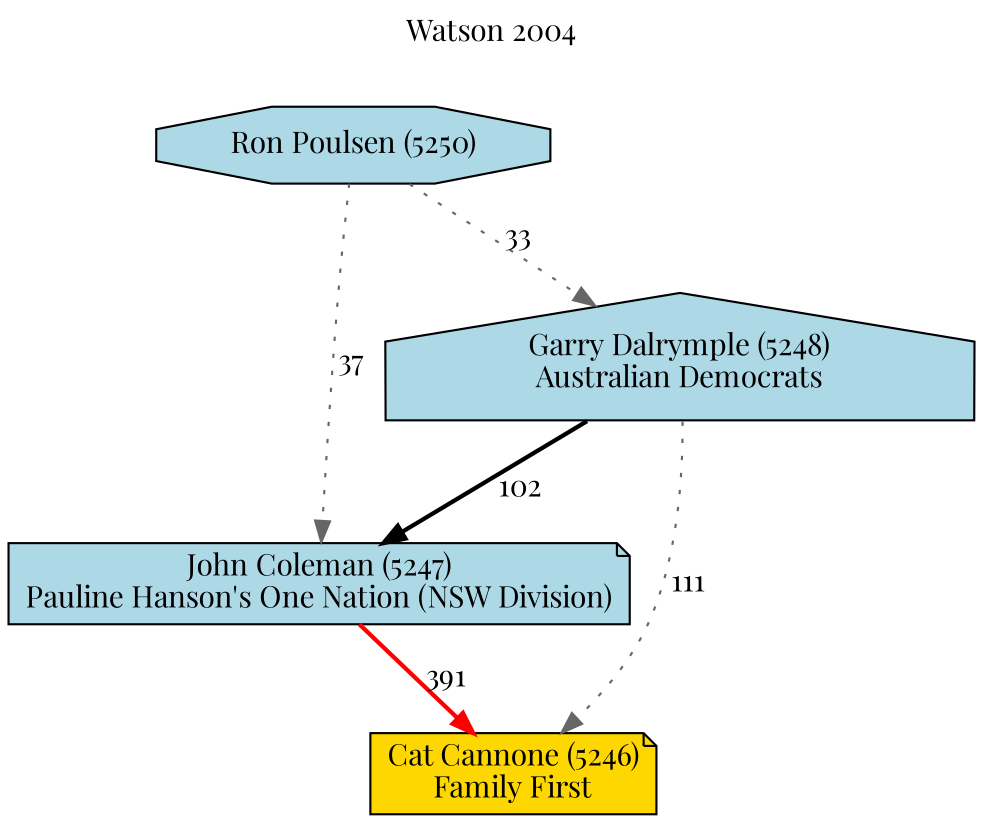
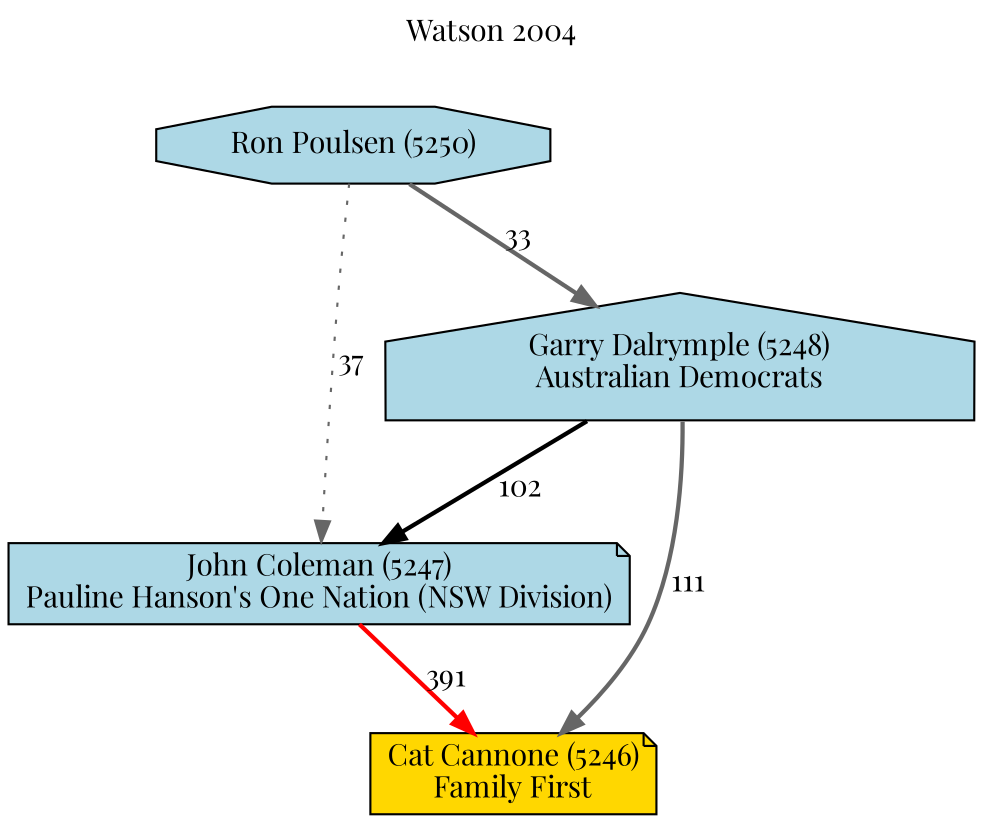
(493, 239) -> (493, 239)
(663, 582) -> (663, 582)
